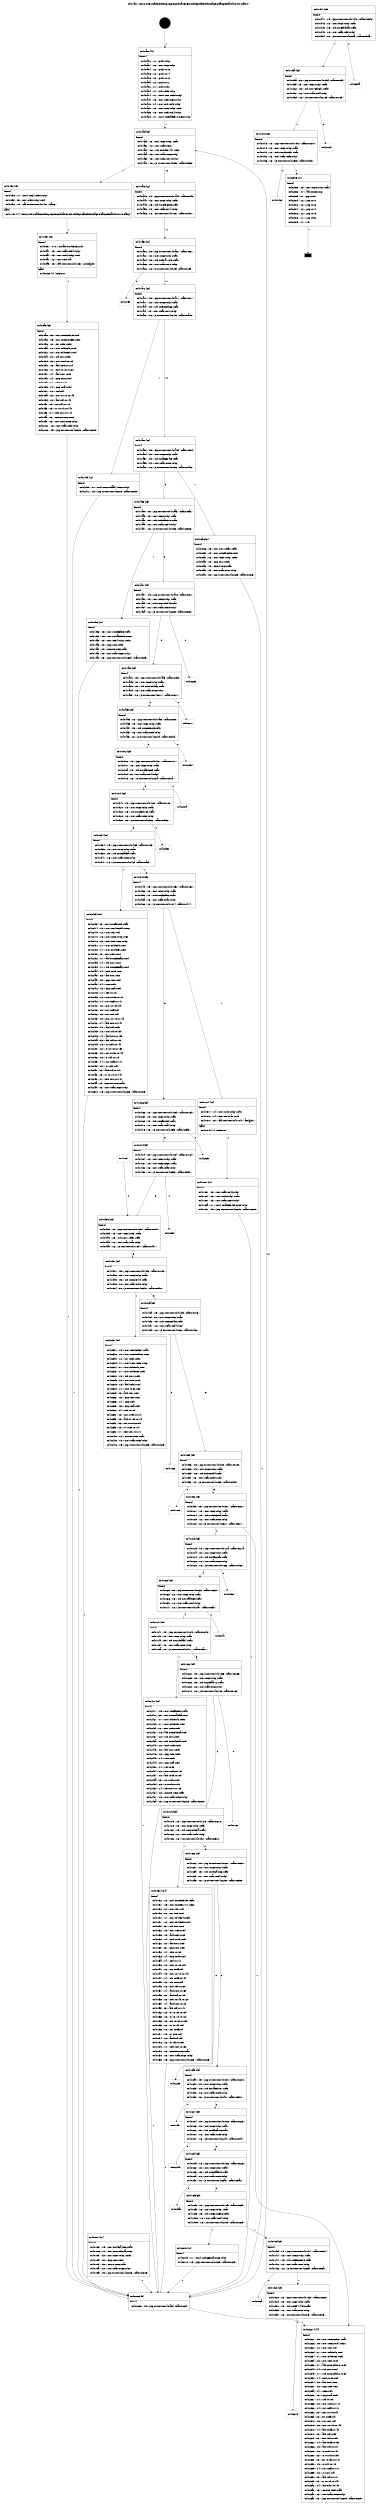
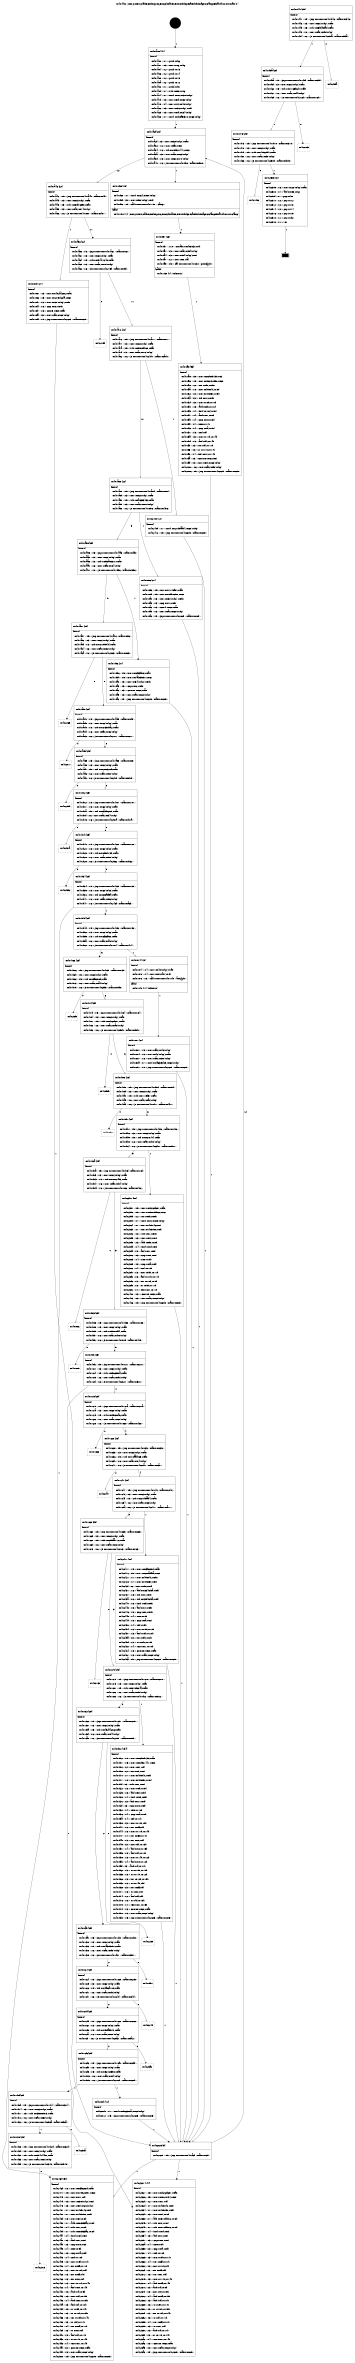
none -> (65, 248)
(126, 1189) -> (114, 1117)
(83, 1710) -> (132, 2174)
